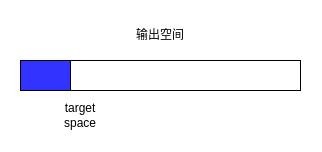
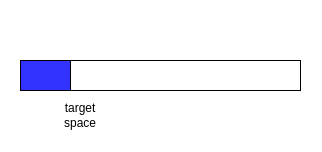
(161, 36) -> none
